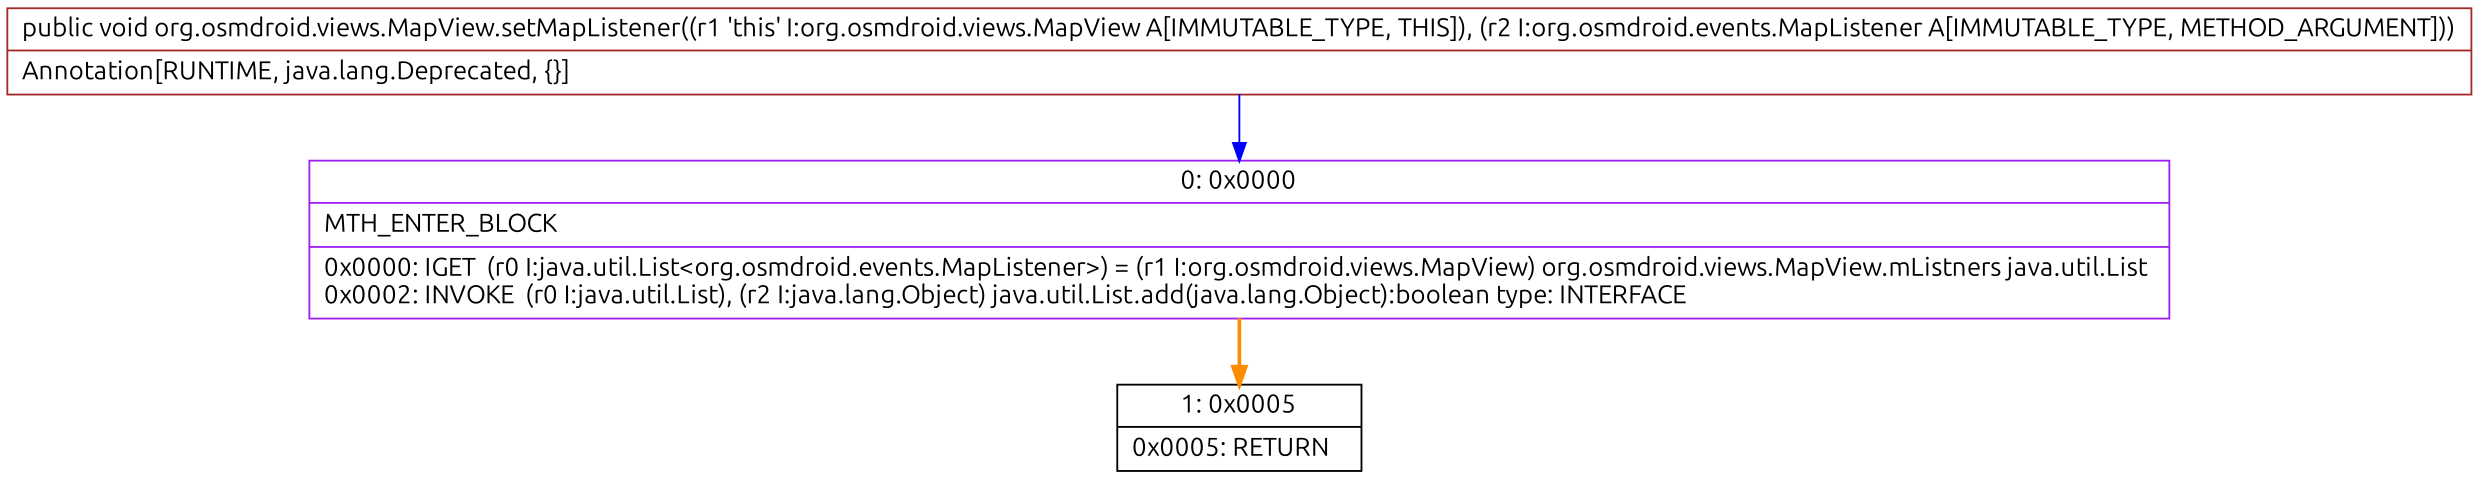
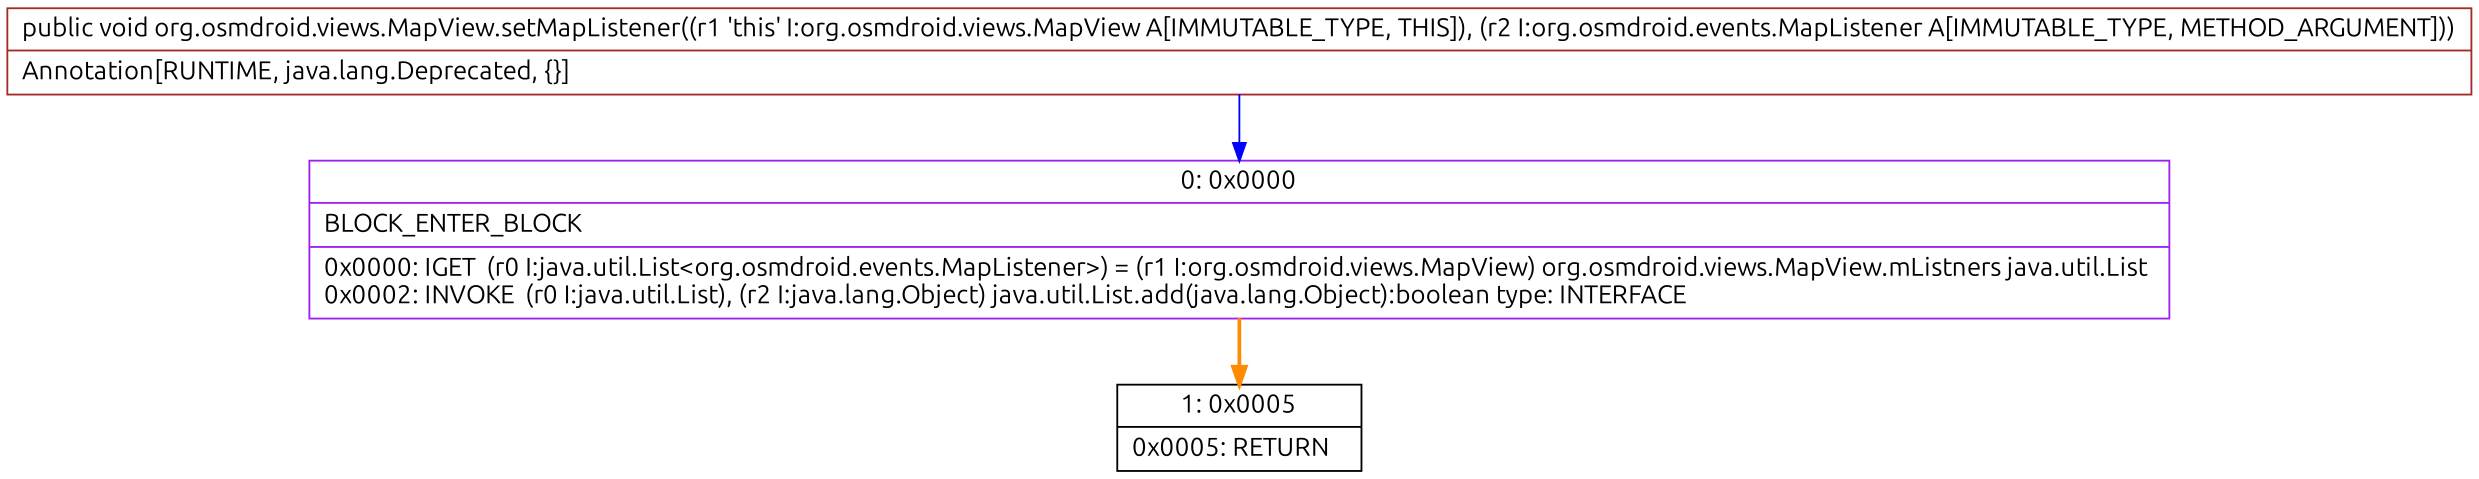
(441, 224) -> (454, 224)
